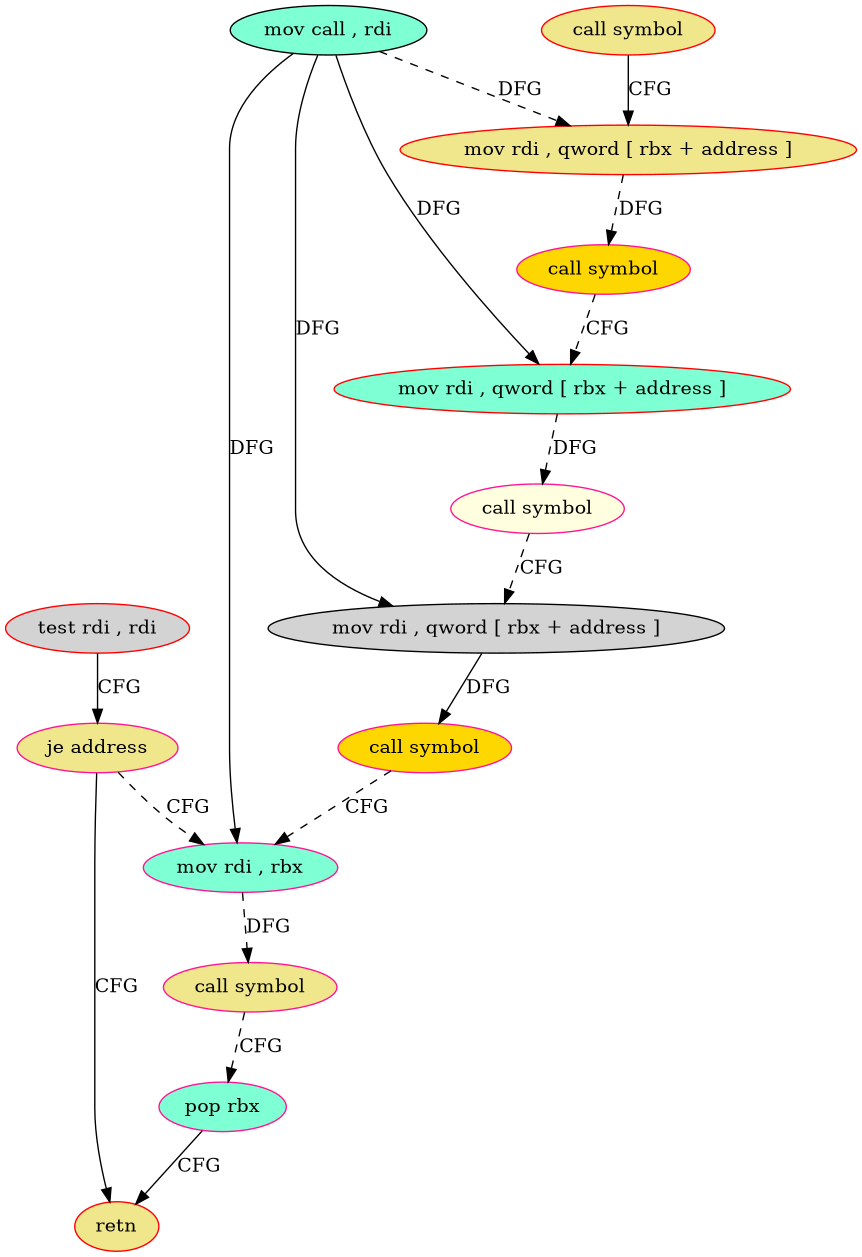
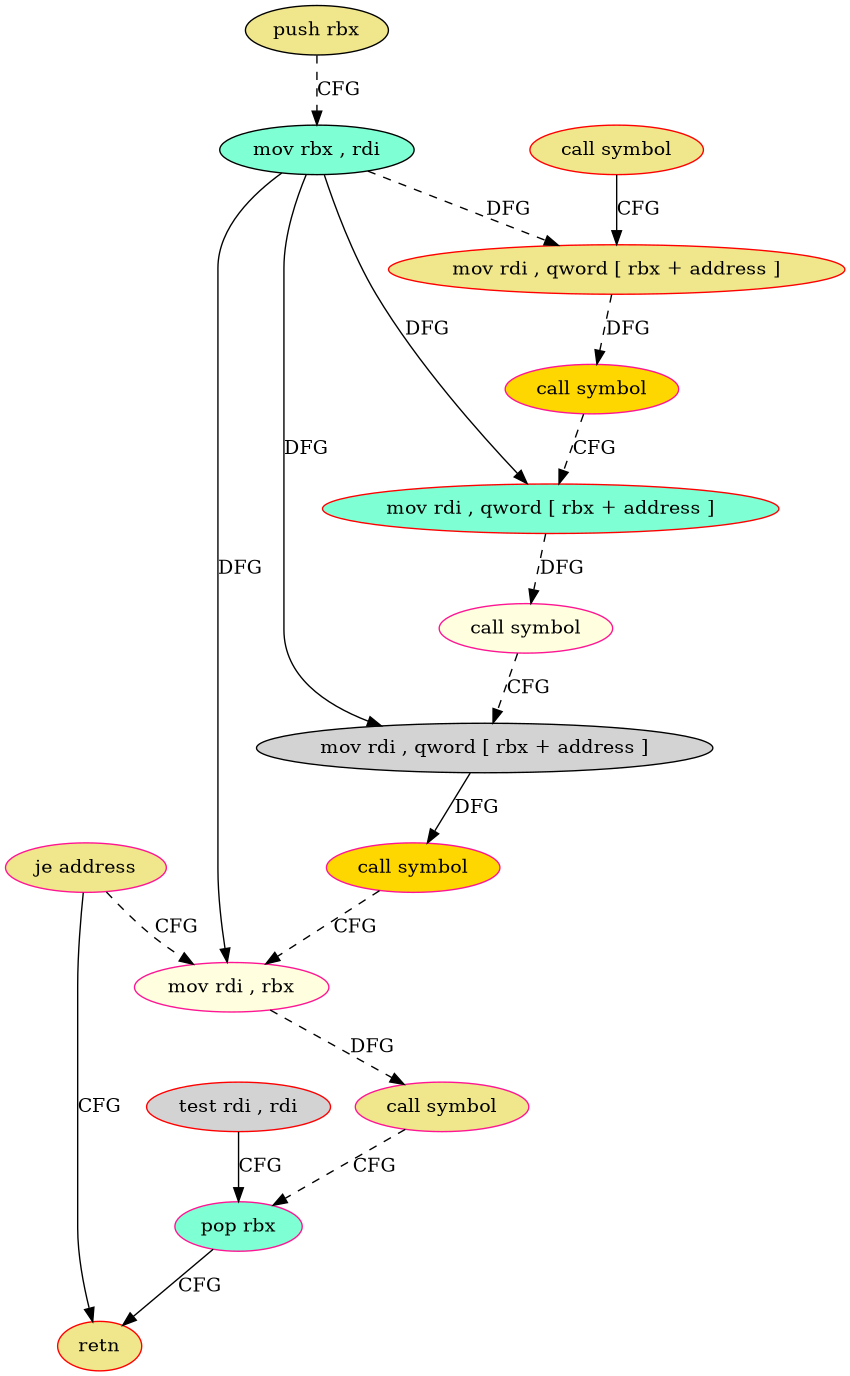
none -> (317, 30)
(329, 30) -> (317, 150)
(98, 681) -> (239, 1160)
(241, 868) -> (232, 987)
